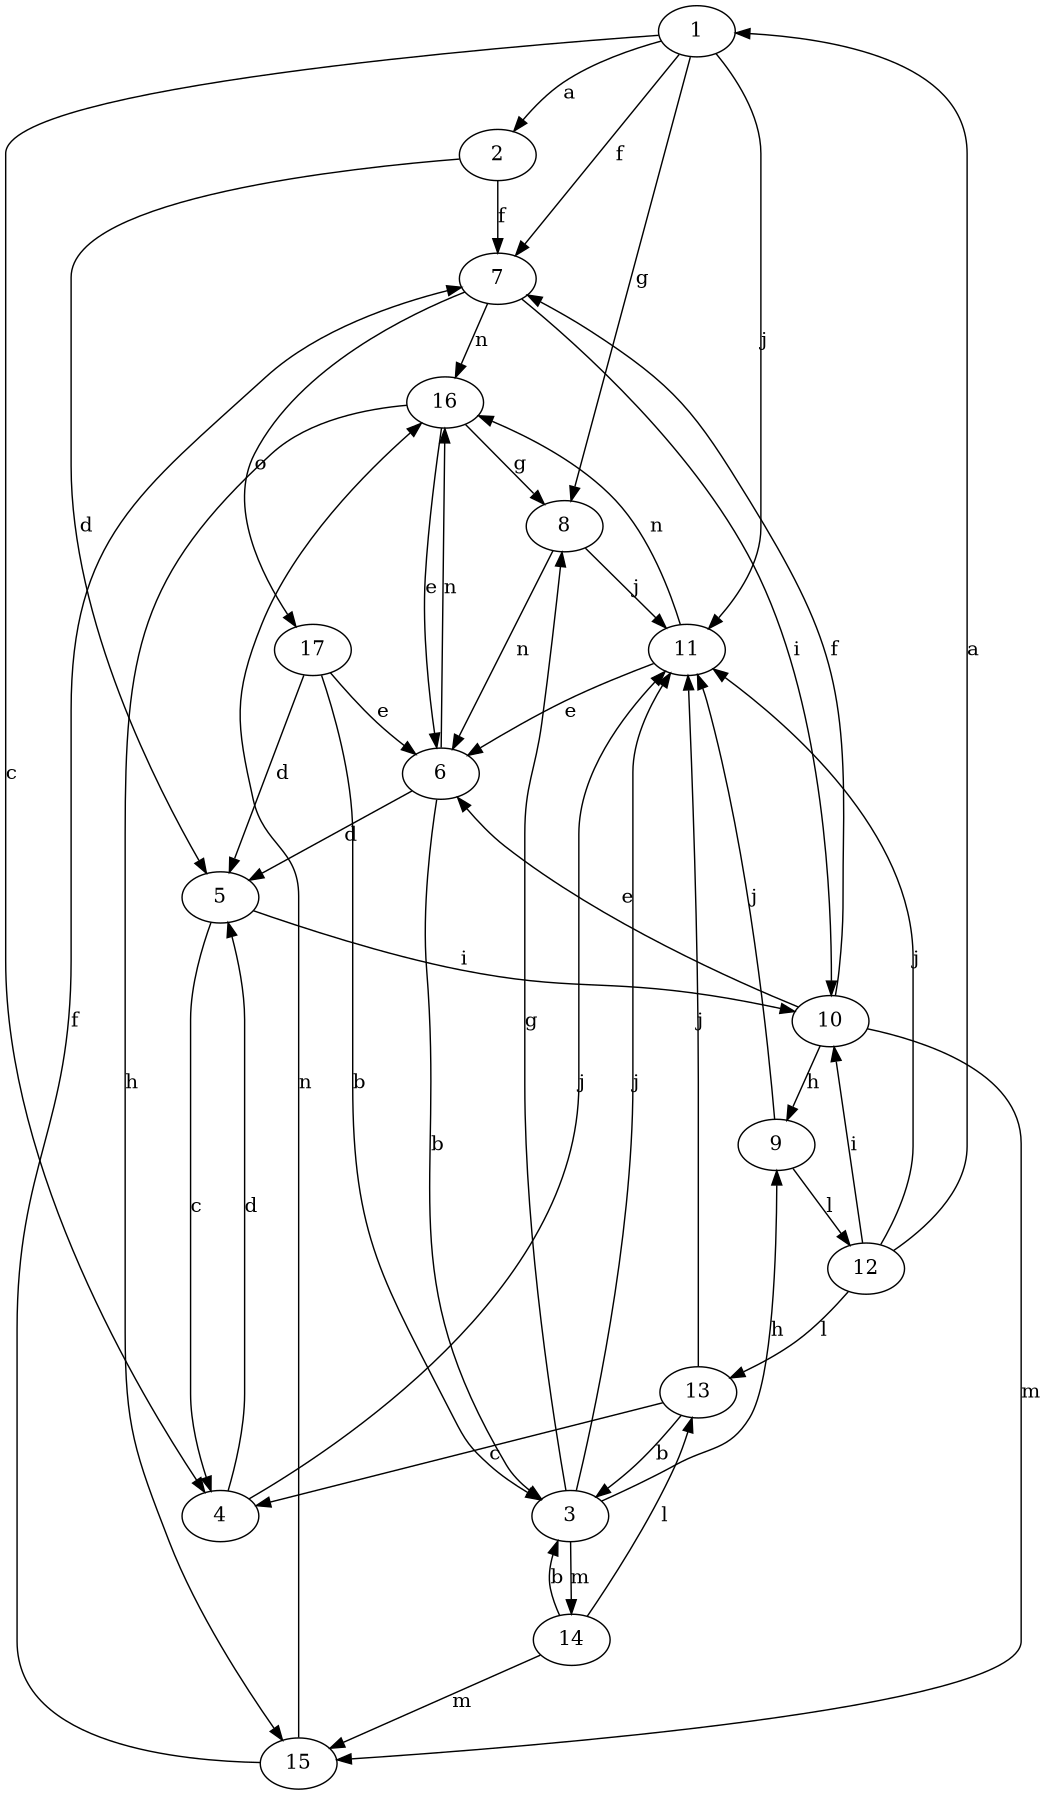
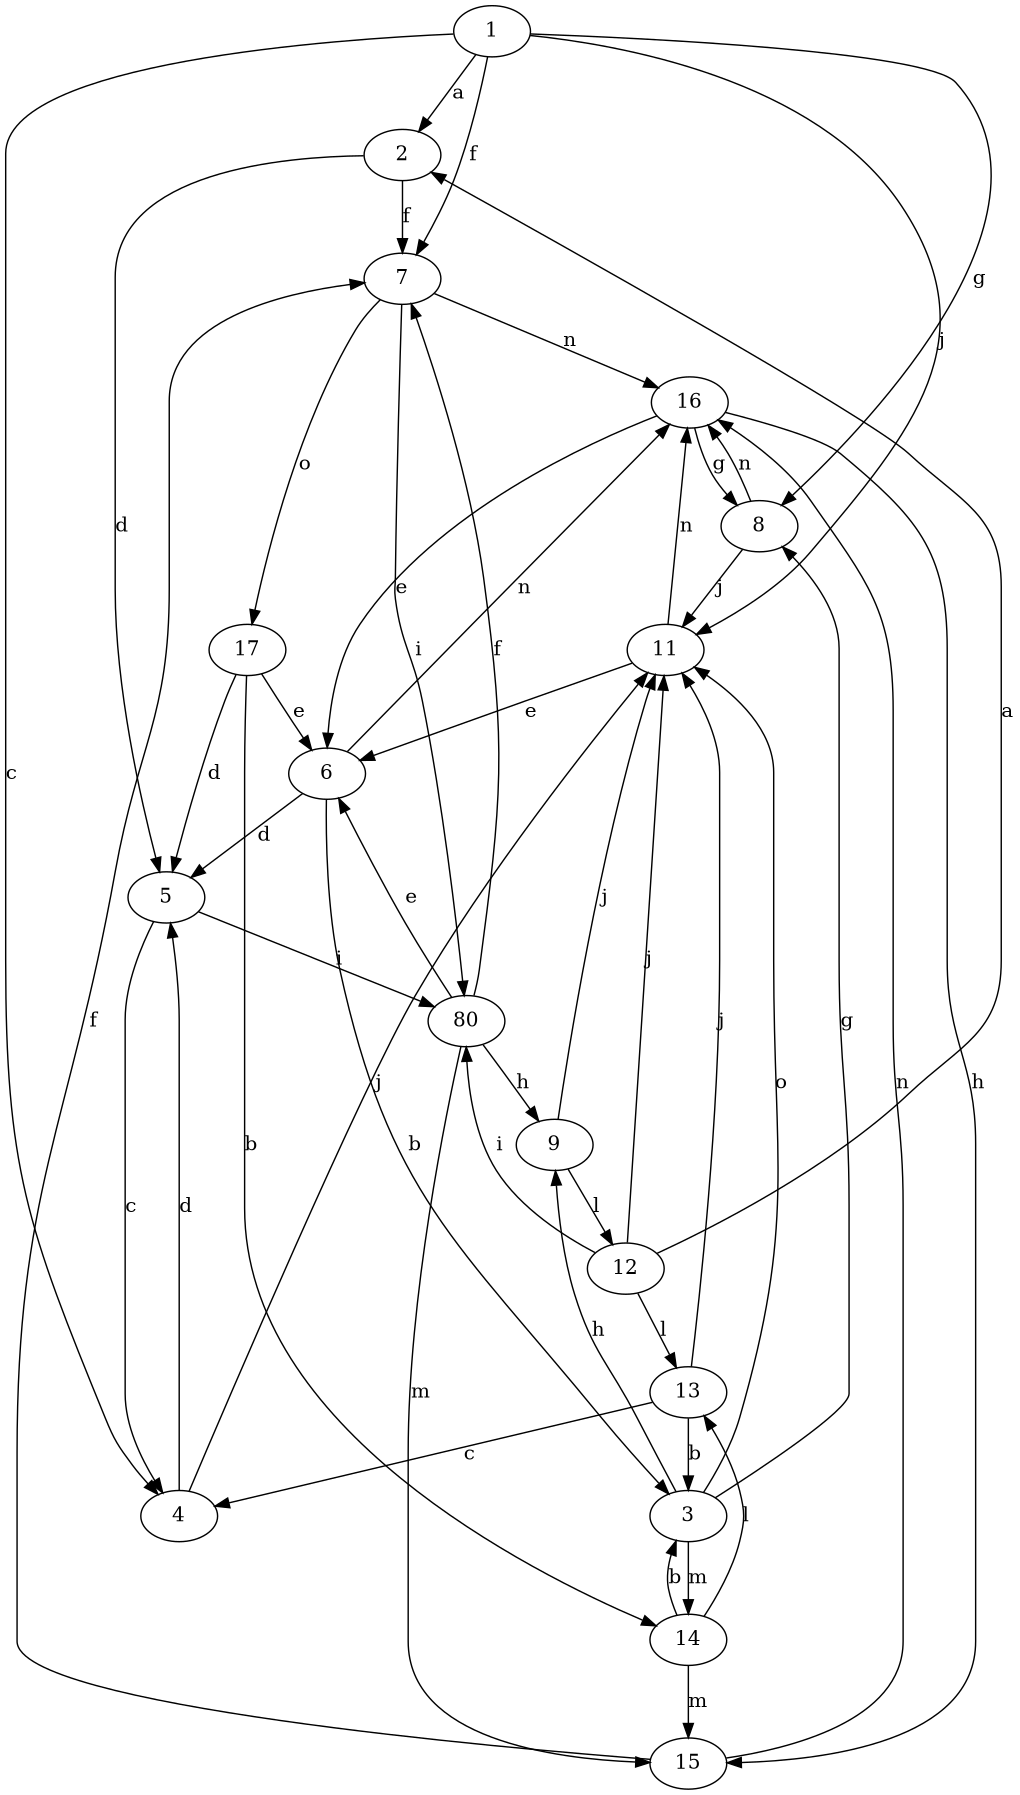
(967, 580) -> (1001, 653)
(506, 643) -> (736, 468)
(831, 1021) -> (466, 1021)
(636, 1083) -> (782, 1083)
(353, 1108) -> (250, 1243)
